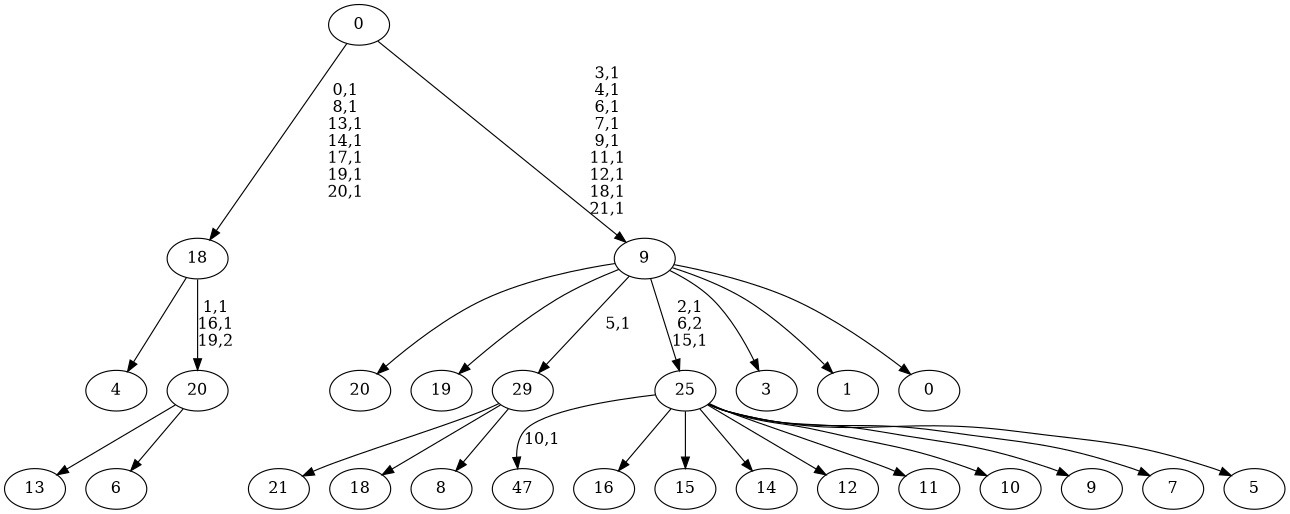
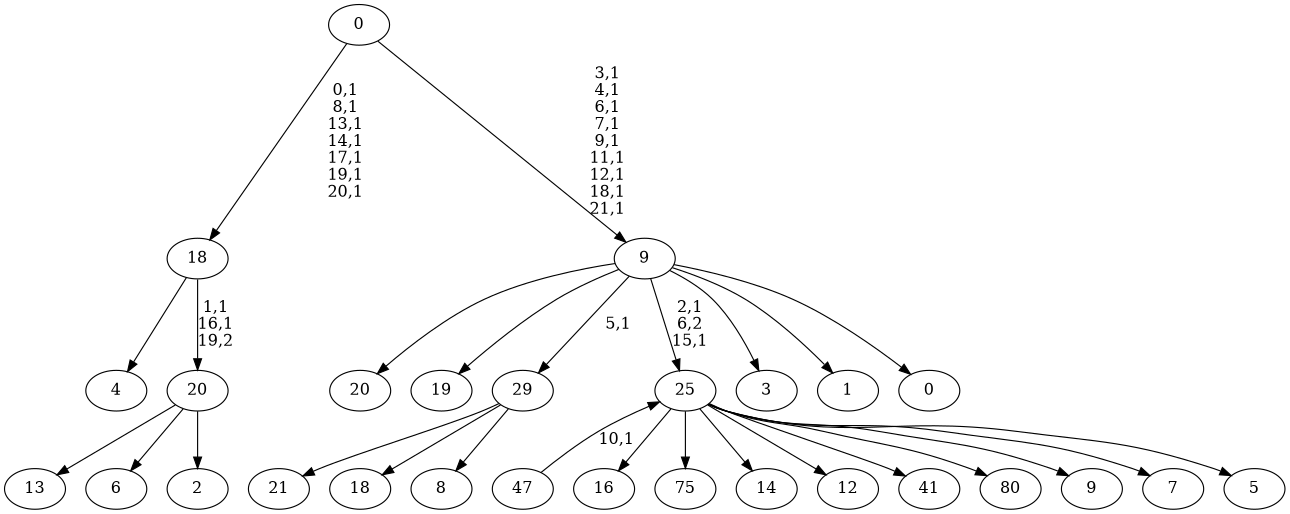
(574, 409) -> (592, 435)
none -> (198, 489)
(685, 489) -> (685, 489)
(929, 489) -> (929, 489)
(1011, 489) -> (1011, 489)
